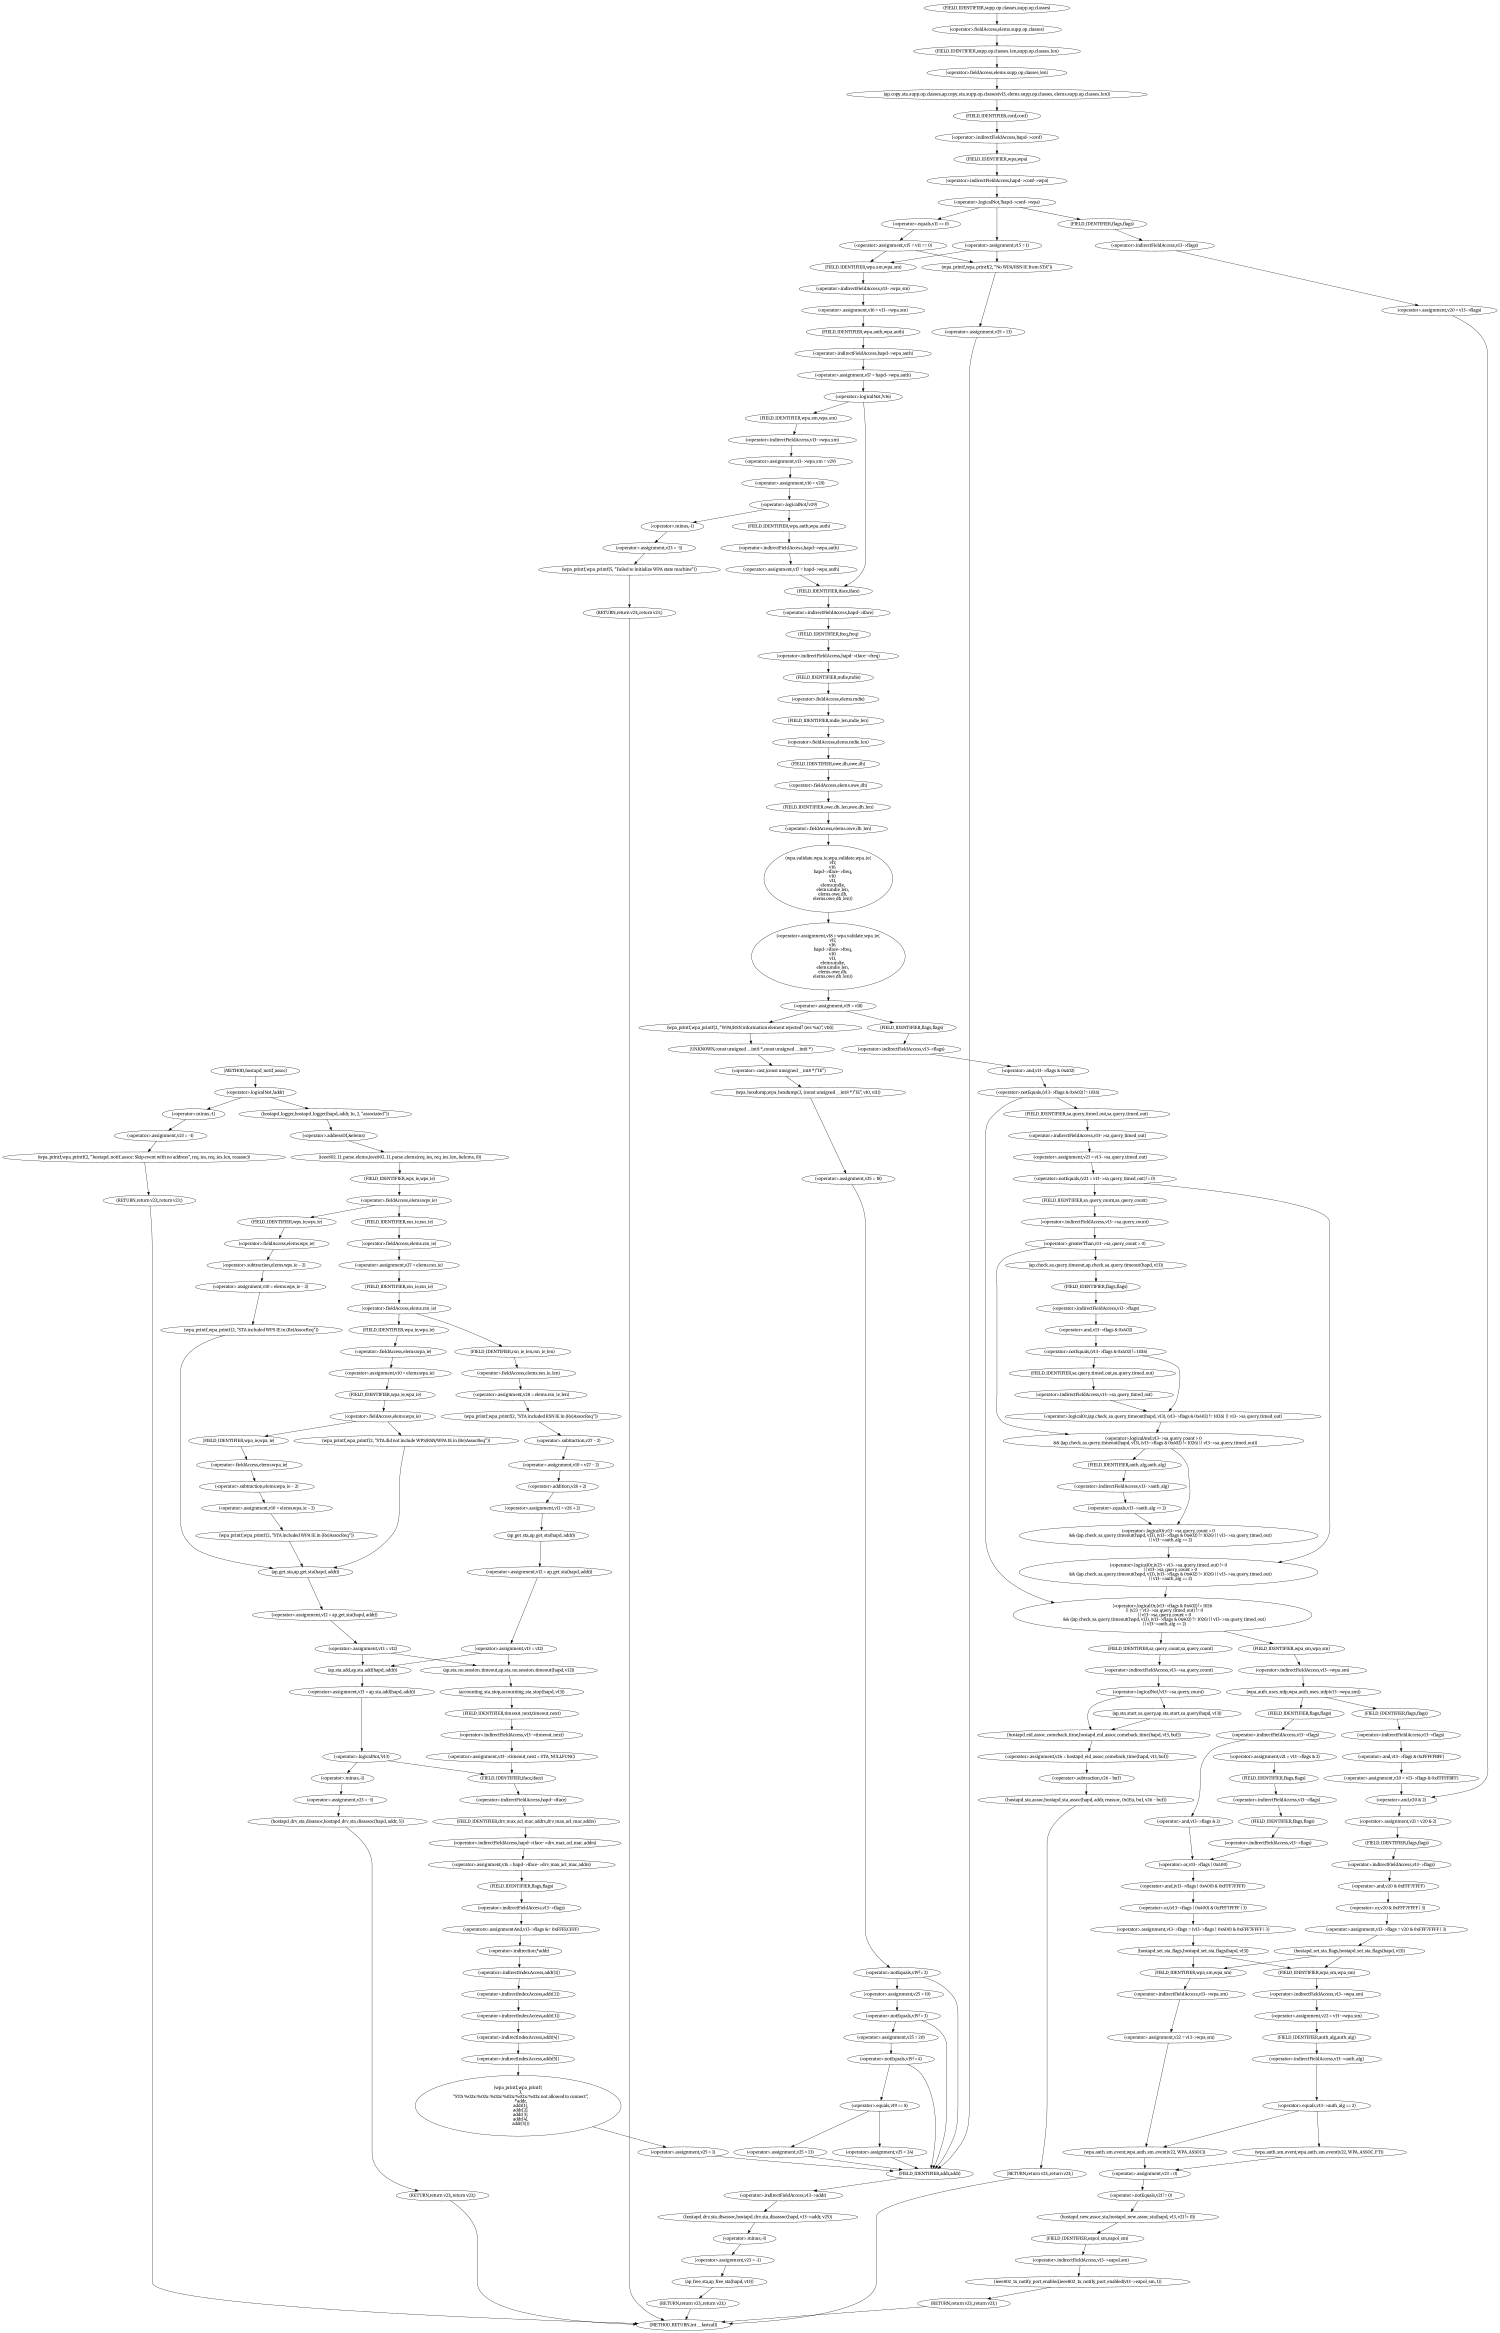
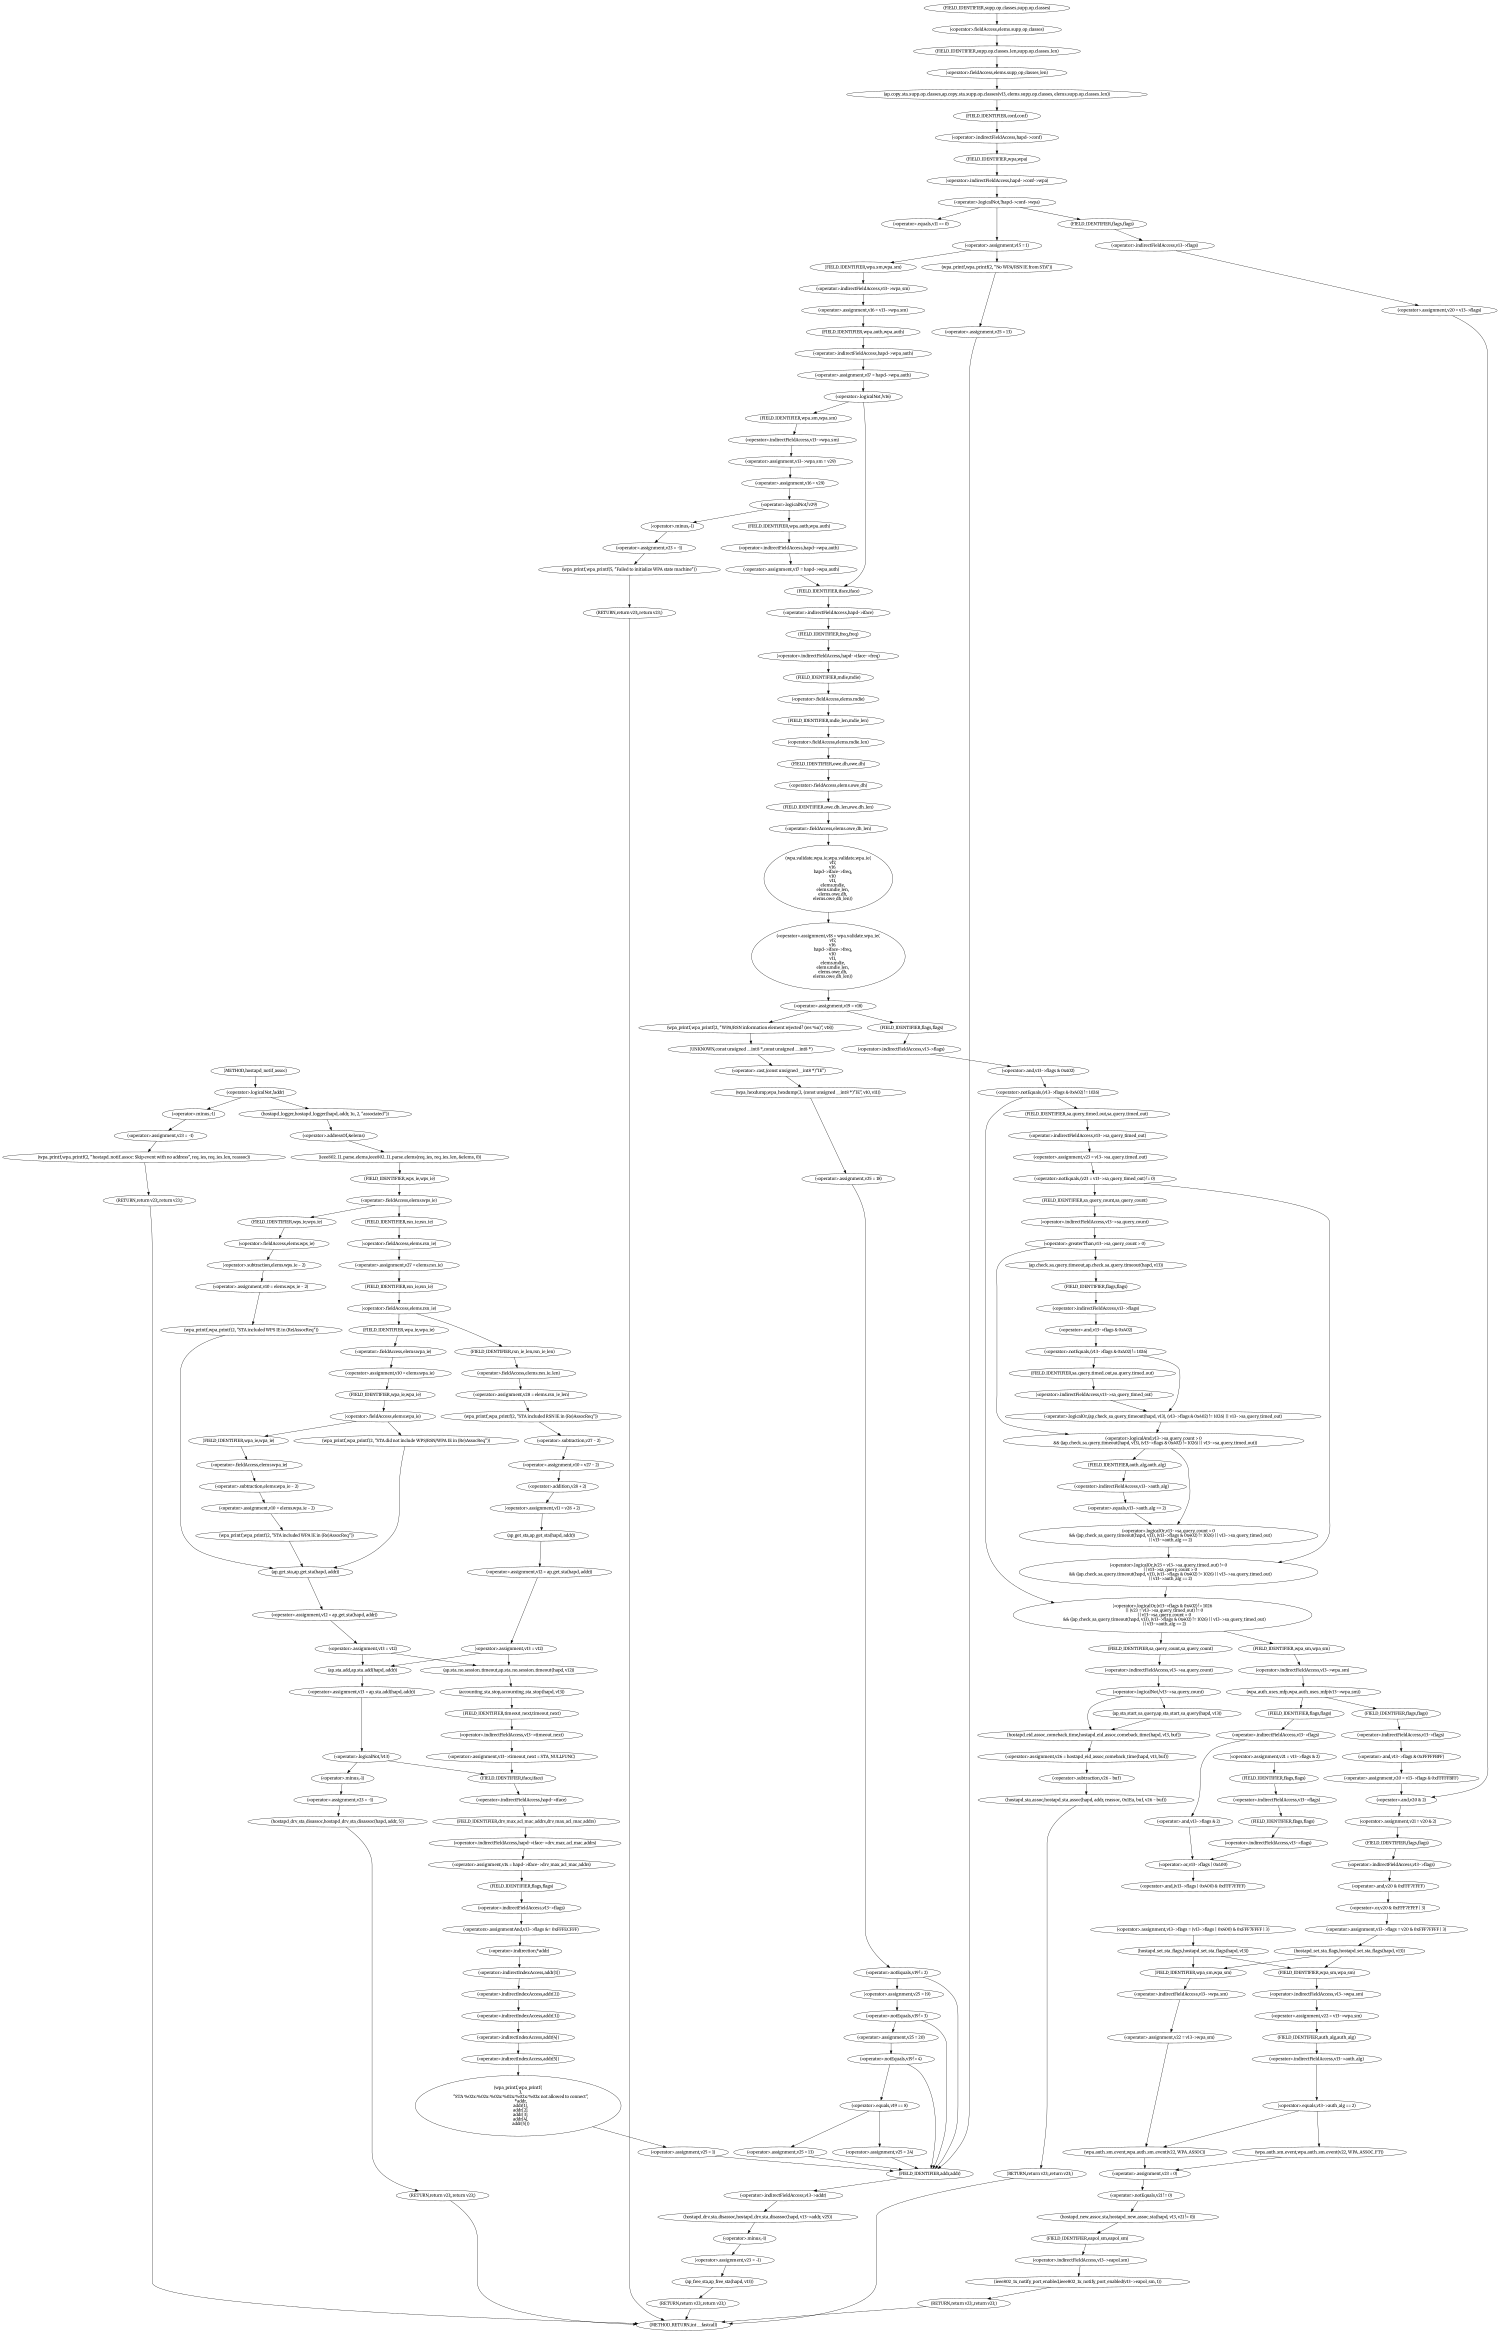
(893, 246) -> none
(1193, 1908) -> none
